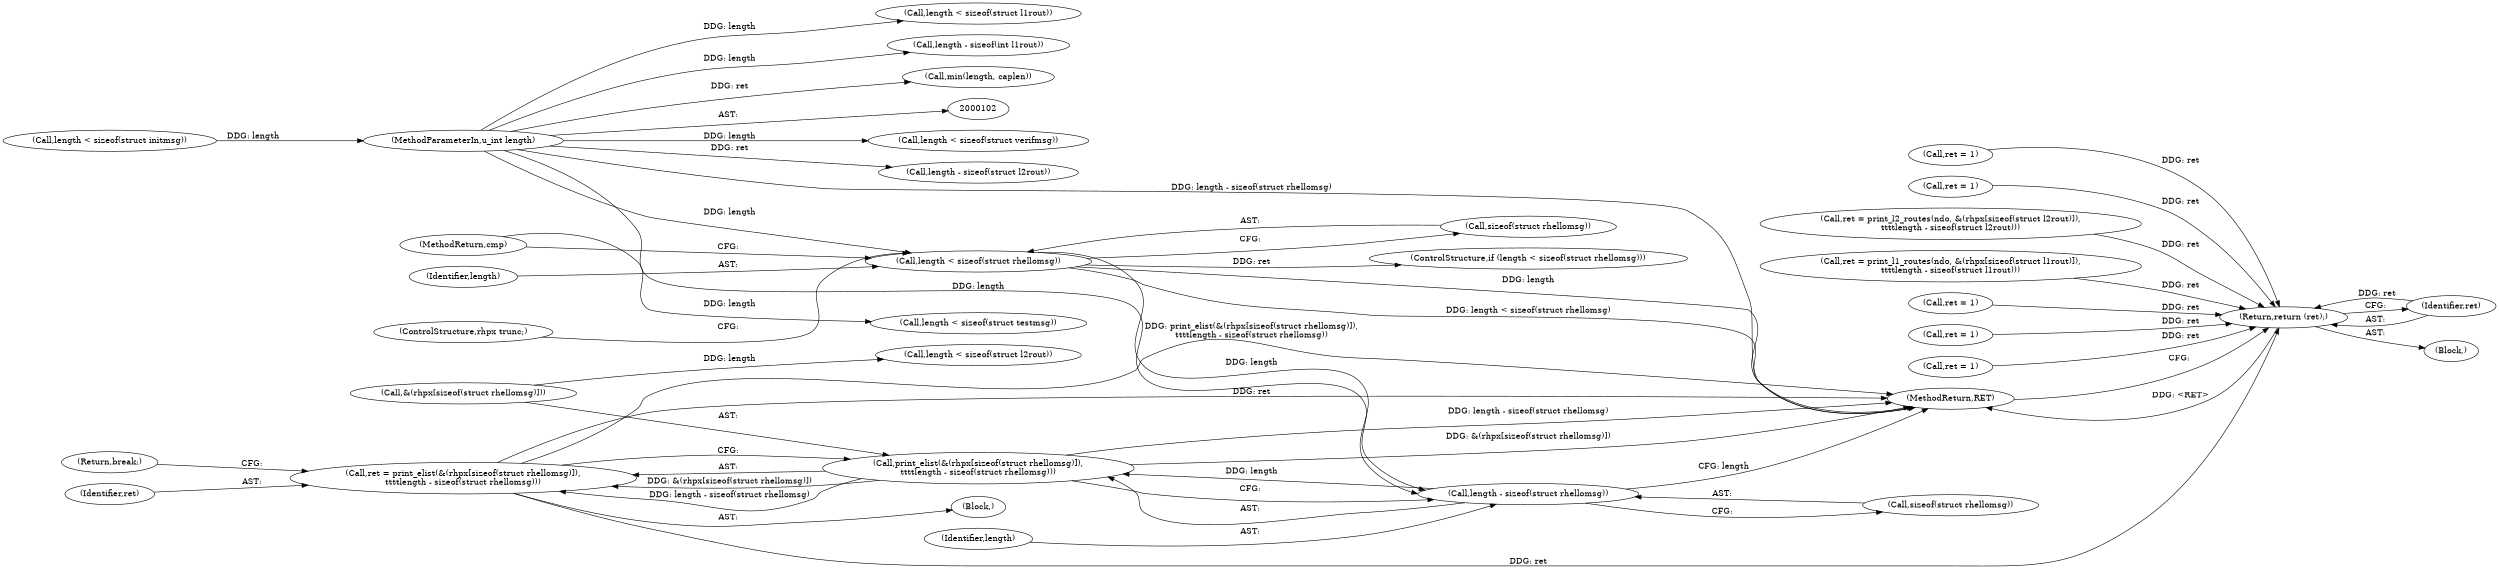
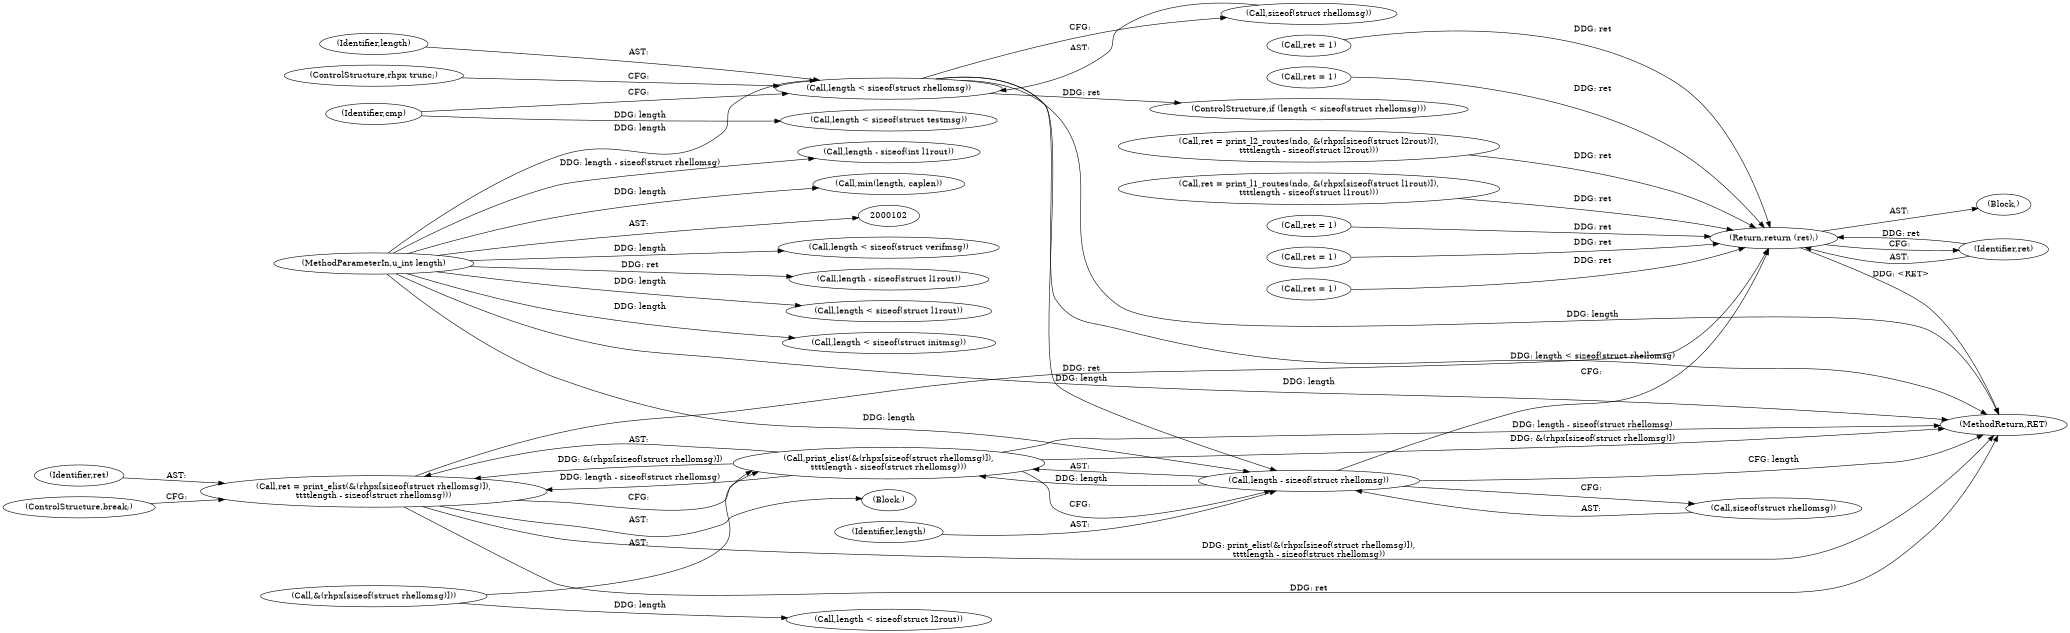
(730, 59) -> (640, 163)
(730, 86) -> (640, 192)
(287, 141) -> (596, 317)
(978, 173) -> (889, 279)
(1252, 188) -> (1309, 382)
(463, 245) -> (374, 114)
(2144, 384) -> (1581, 404)
(110, 462) -> (79, 507)
